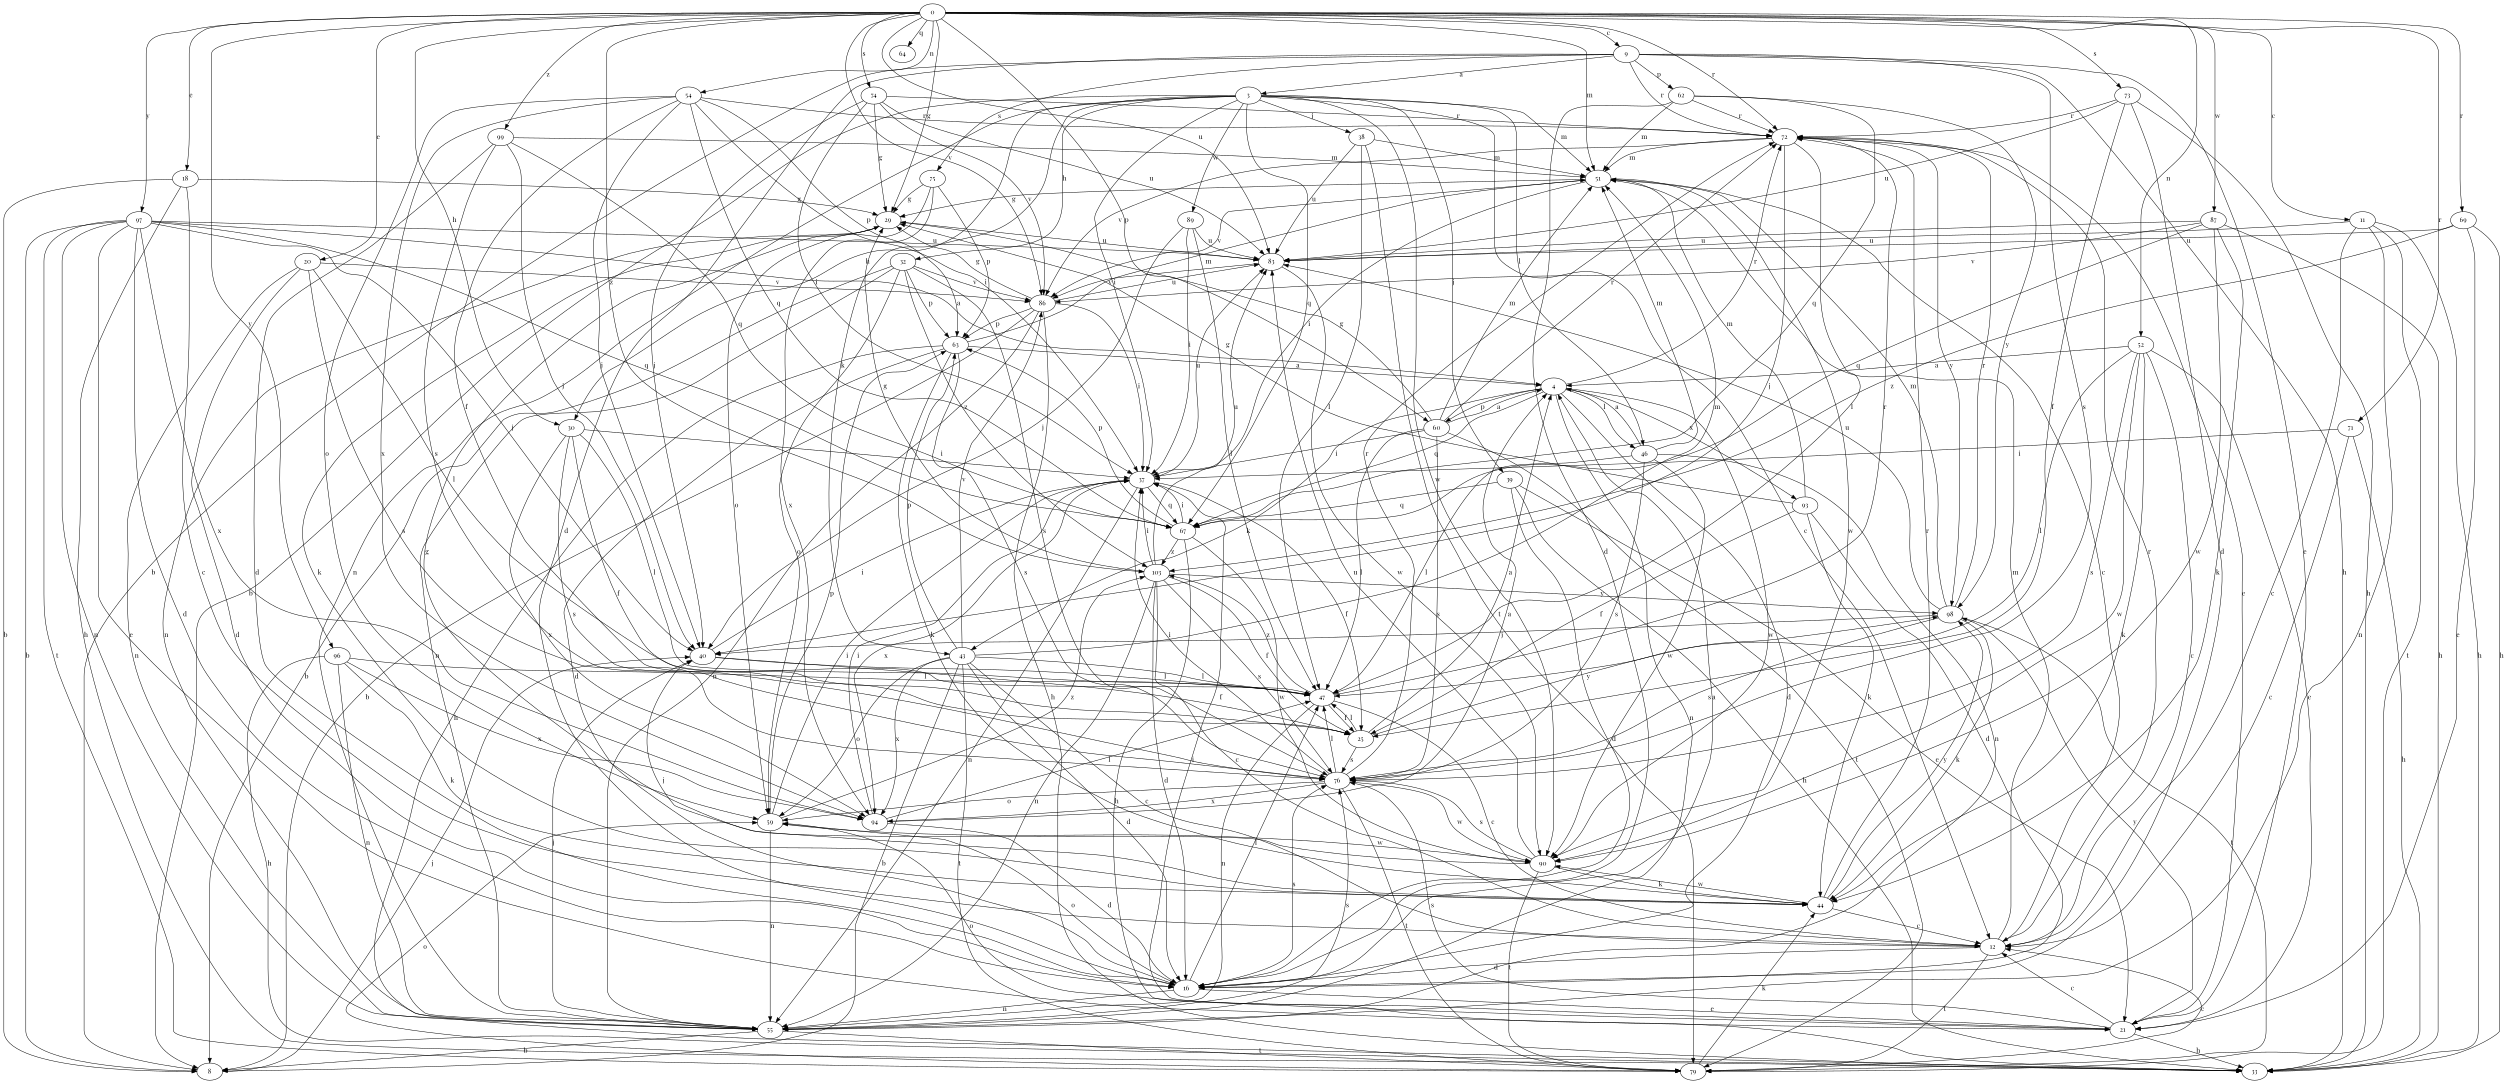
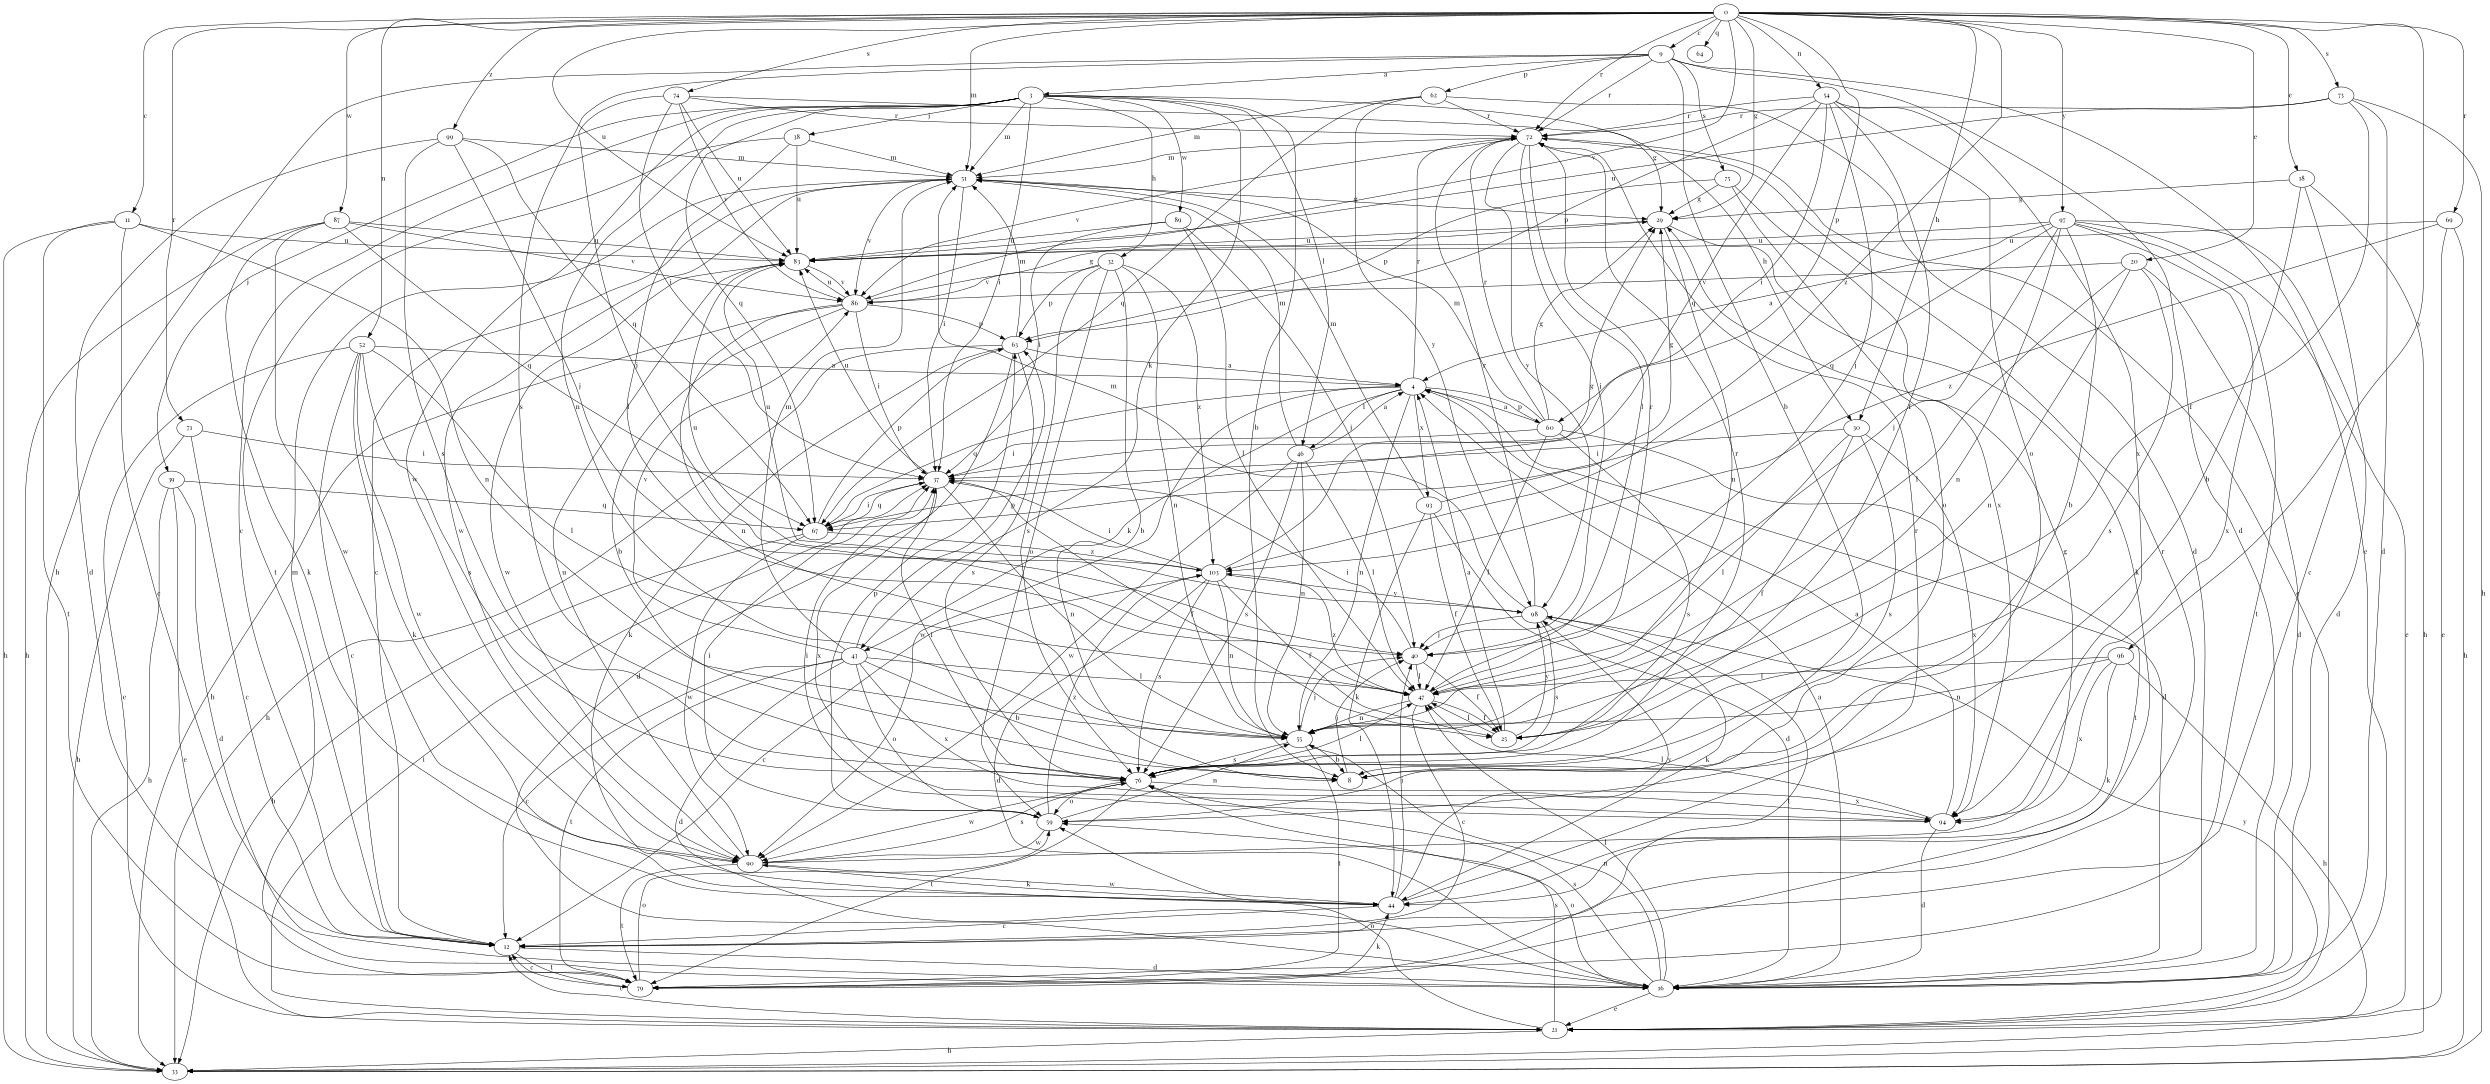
(1350, 758) -> none
